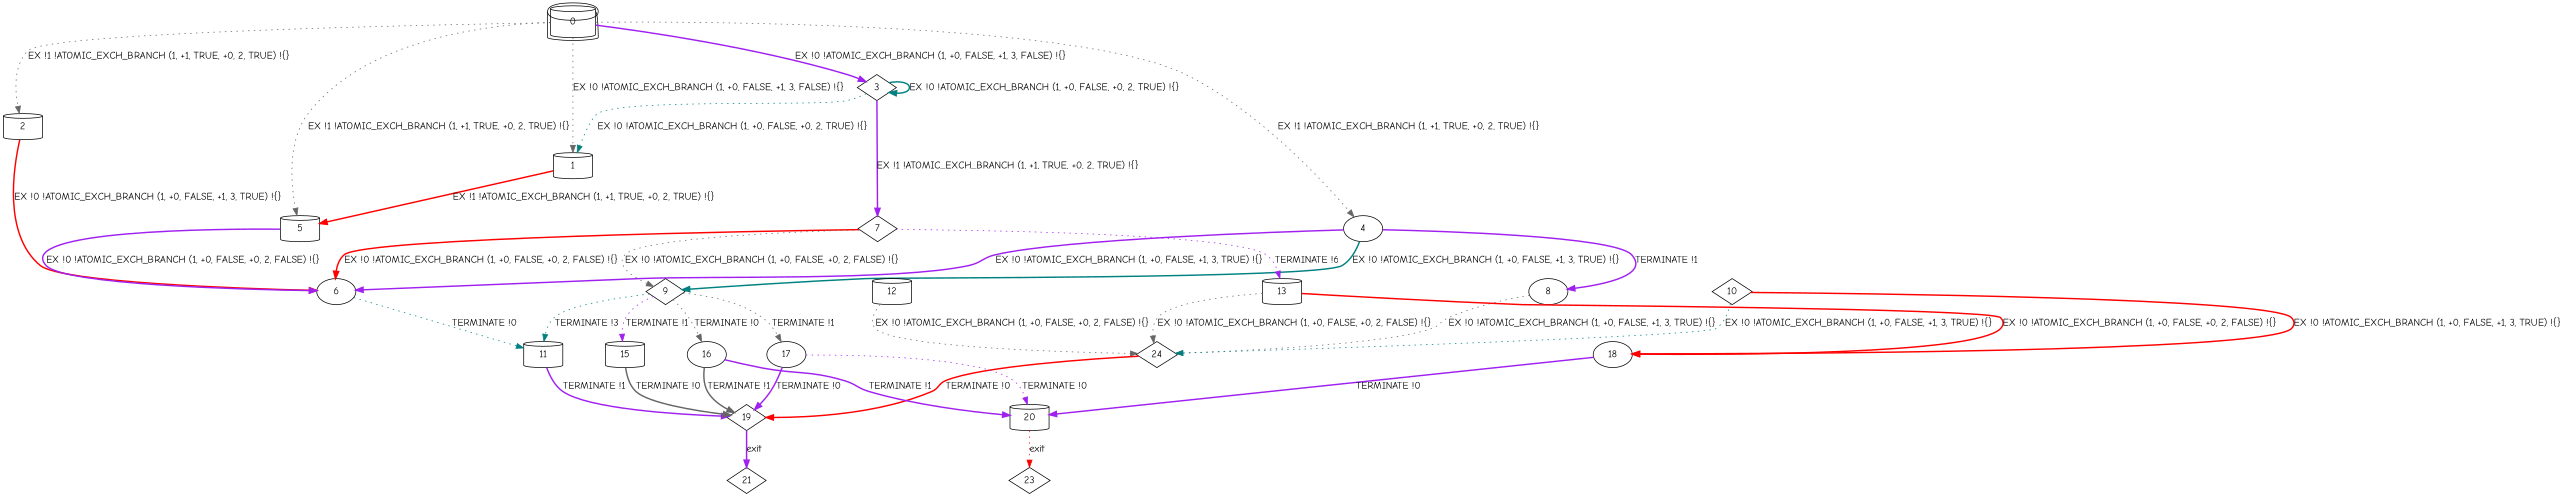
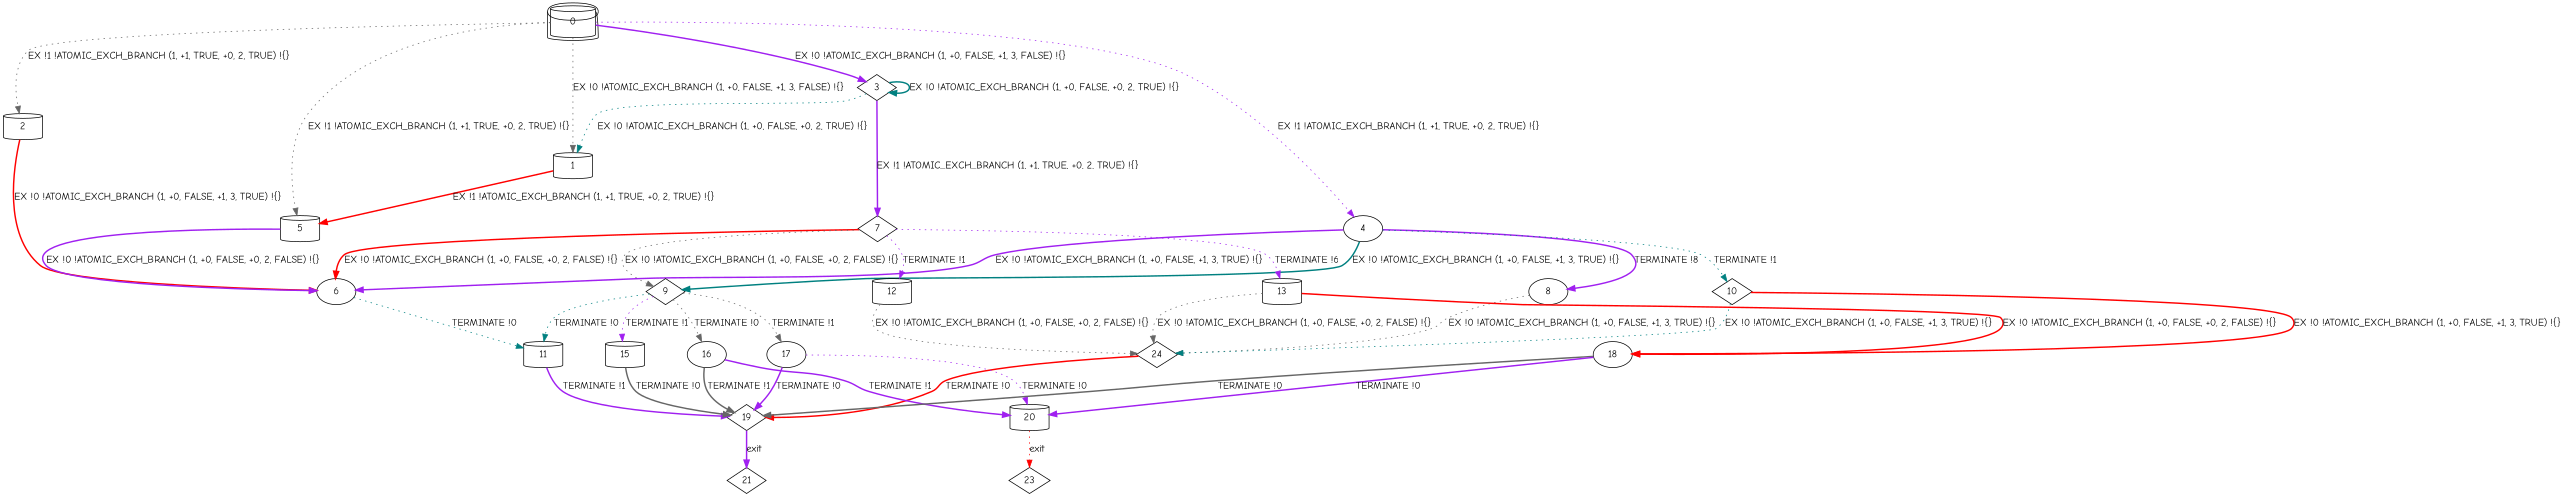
(1000, 37) -> (1000, 37)
none -> (1610, 242)
none -> (901, 251)
(1667, 260) -> (1667, 260)
(587, 323) -> (587, 323)
none -> (1182, 383)
